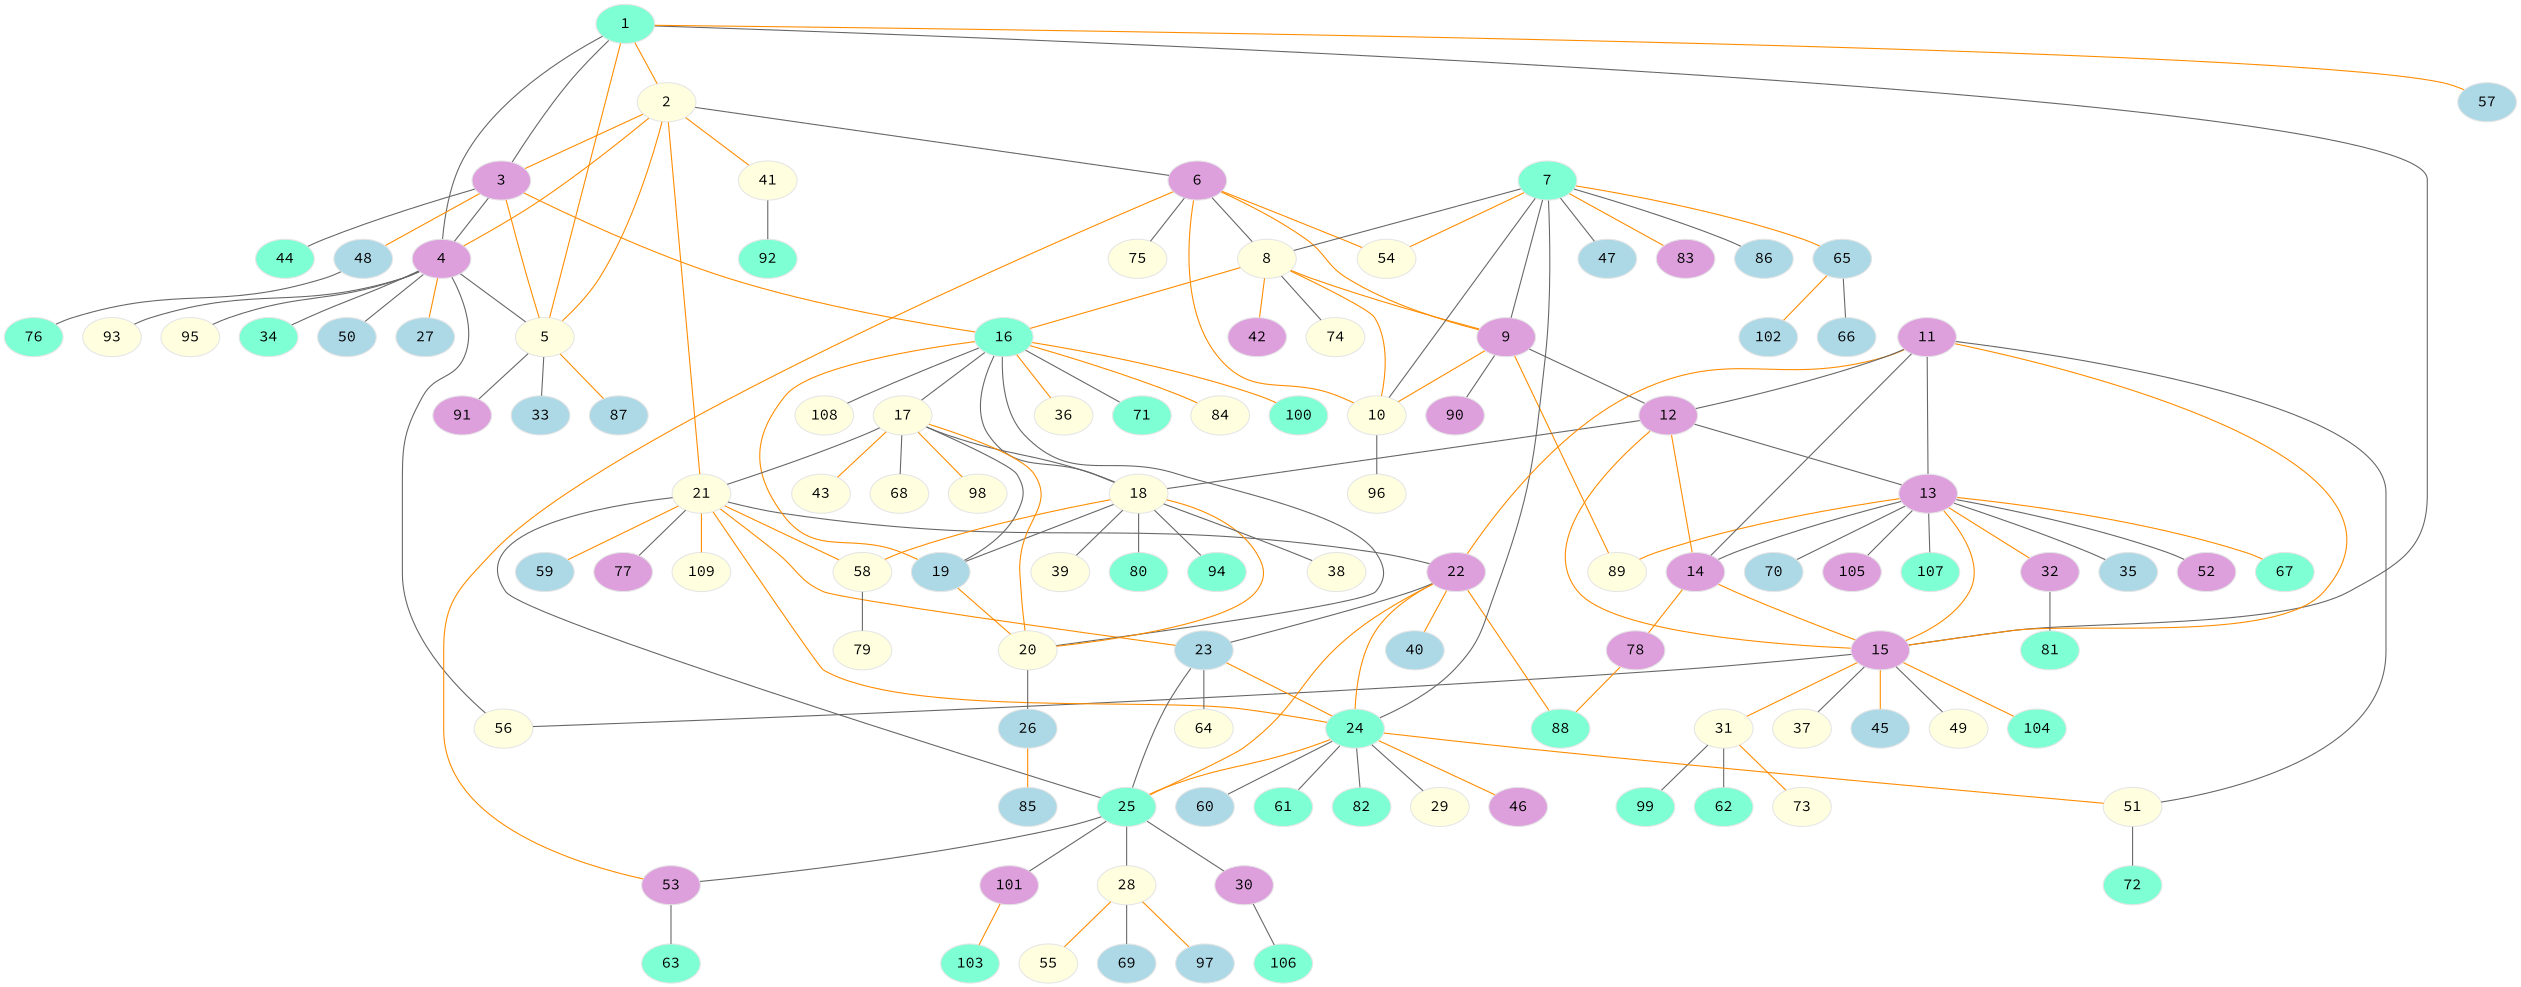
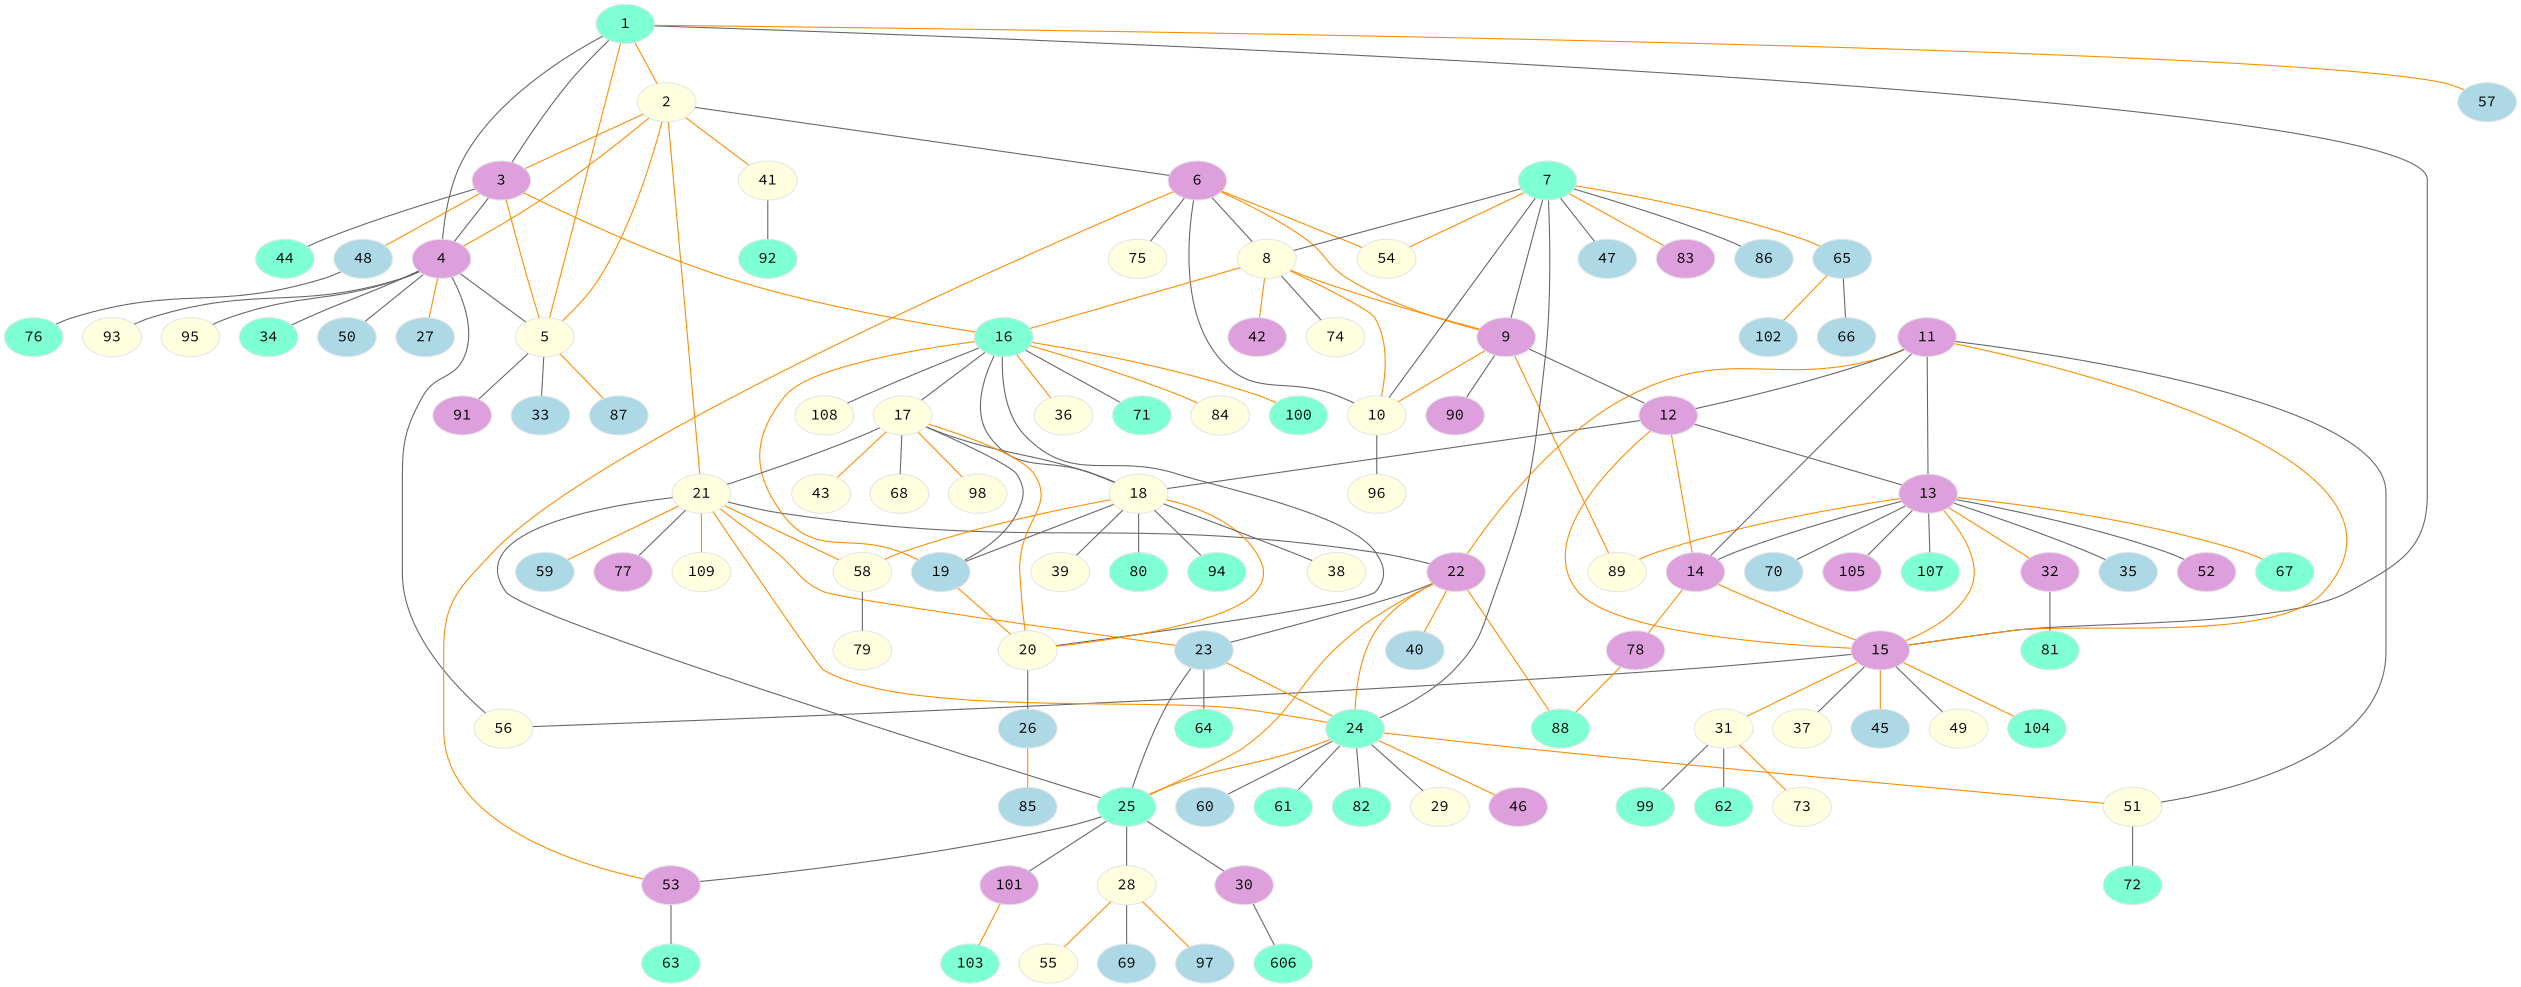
(1214, 350) -> (1214, 350)
(1204, 729) -> (1204, 729)
(1283, 964) -> (1283, 964)
